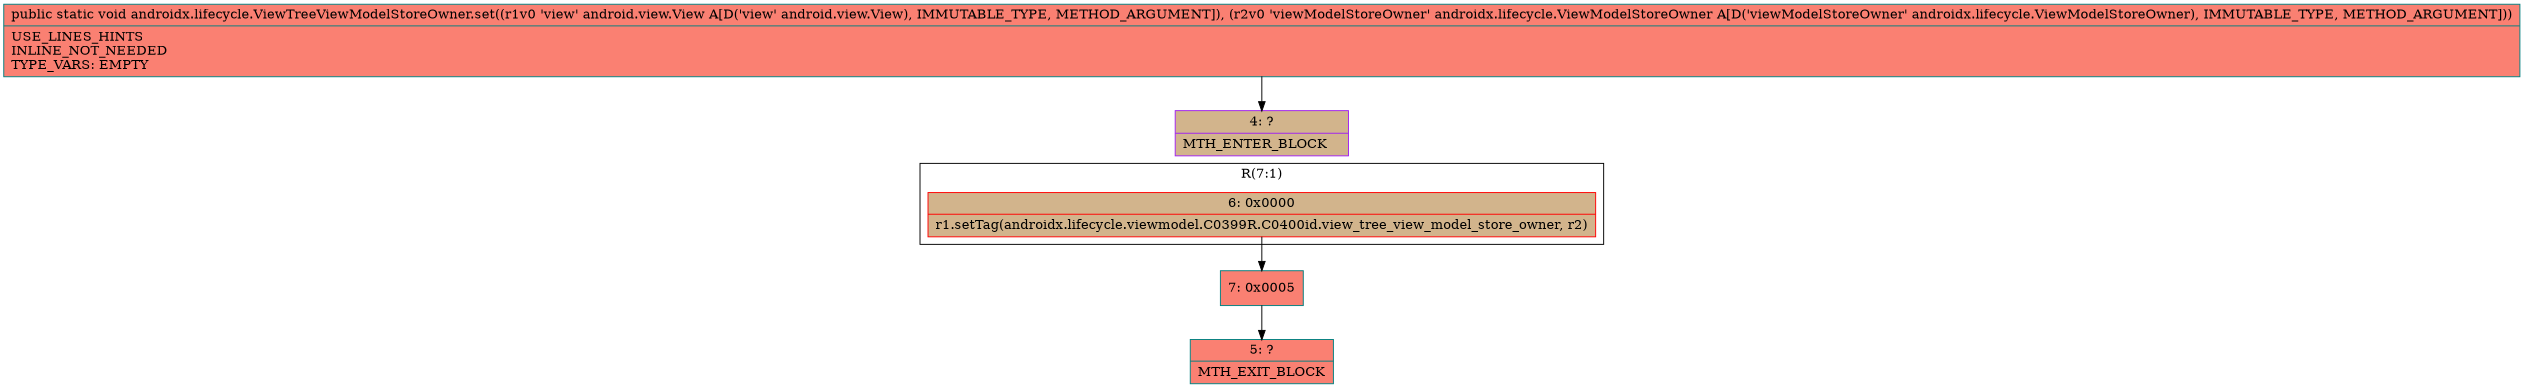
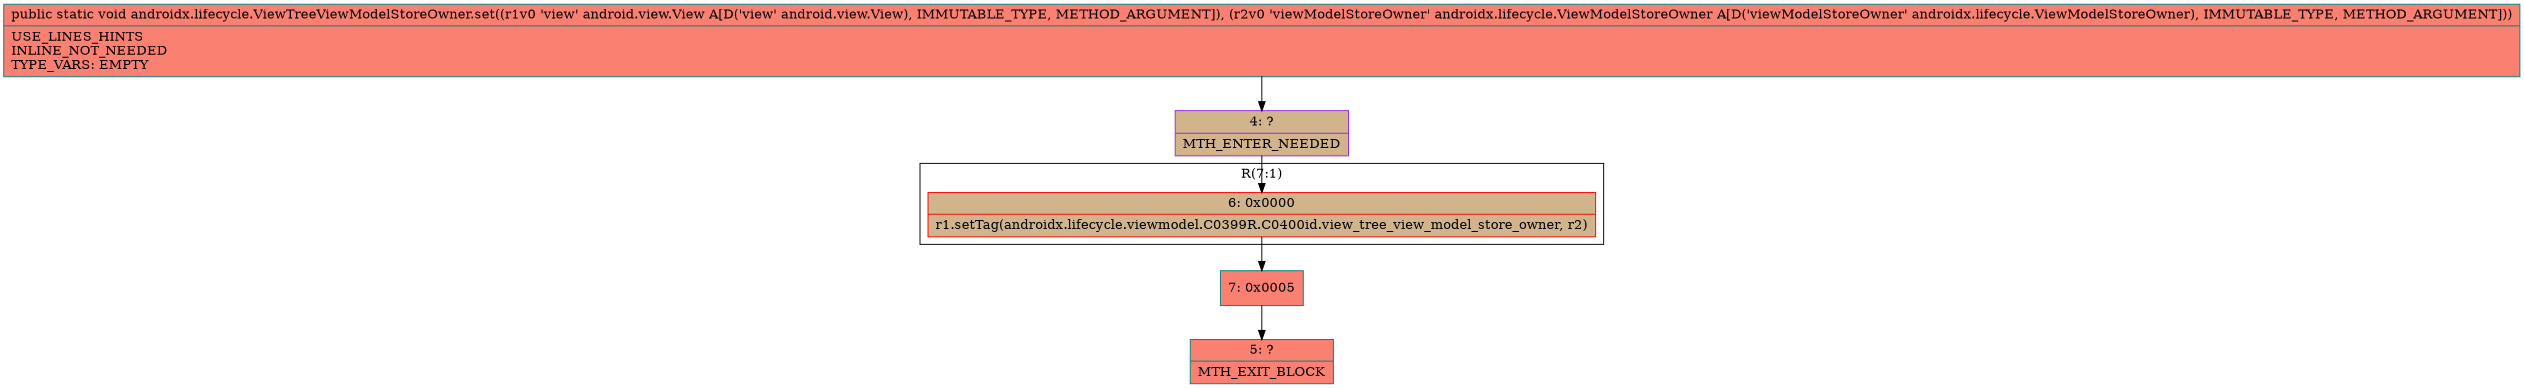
(1255, 144) -> (1262, 144)
none -> (1262, 169)
